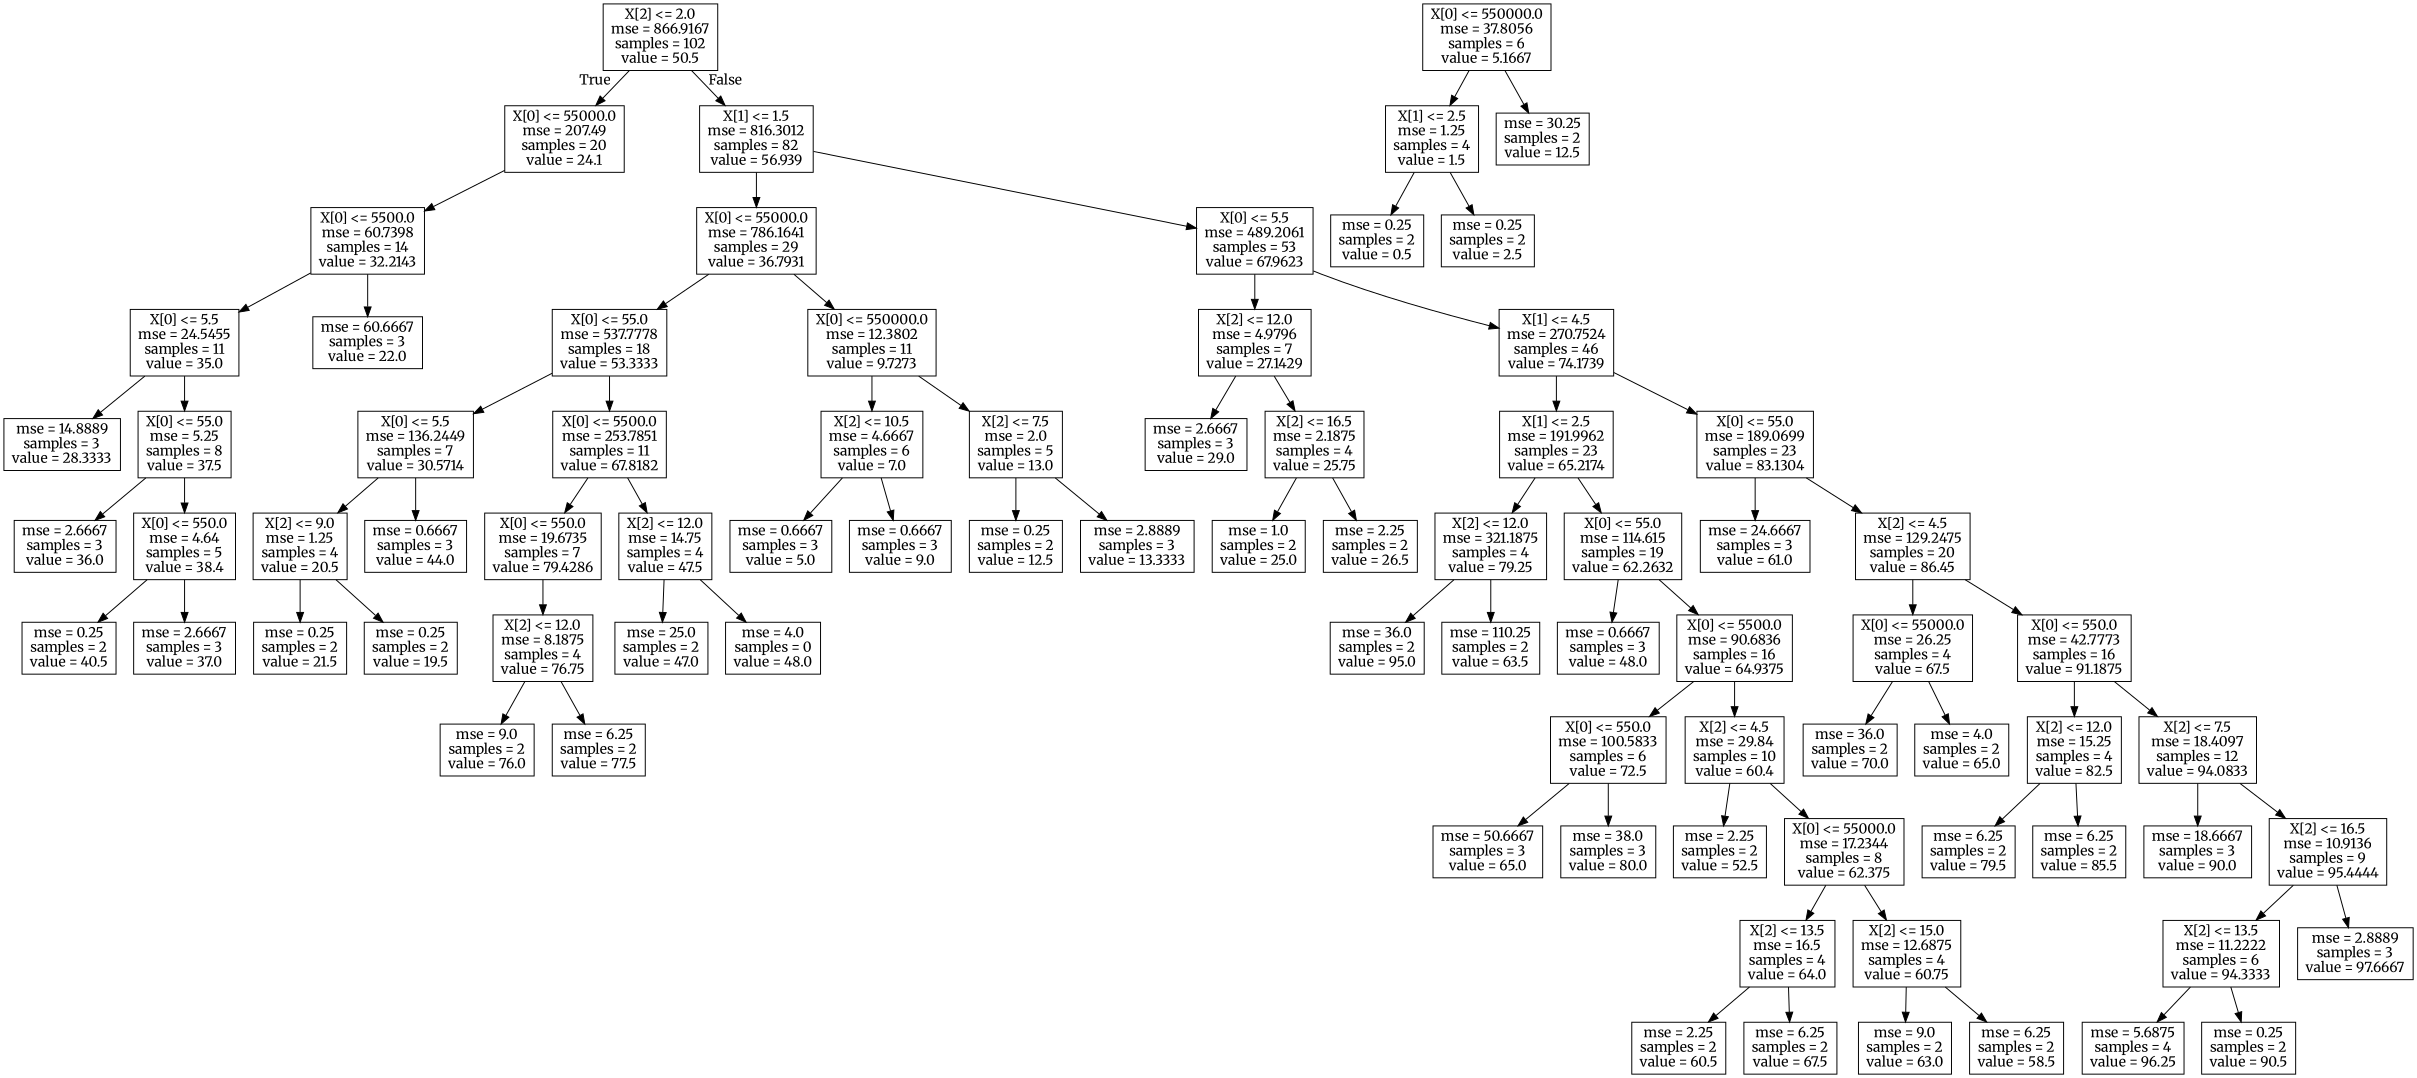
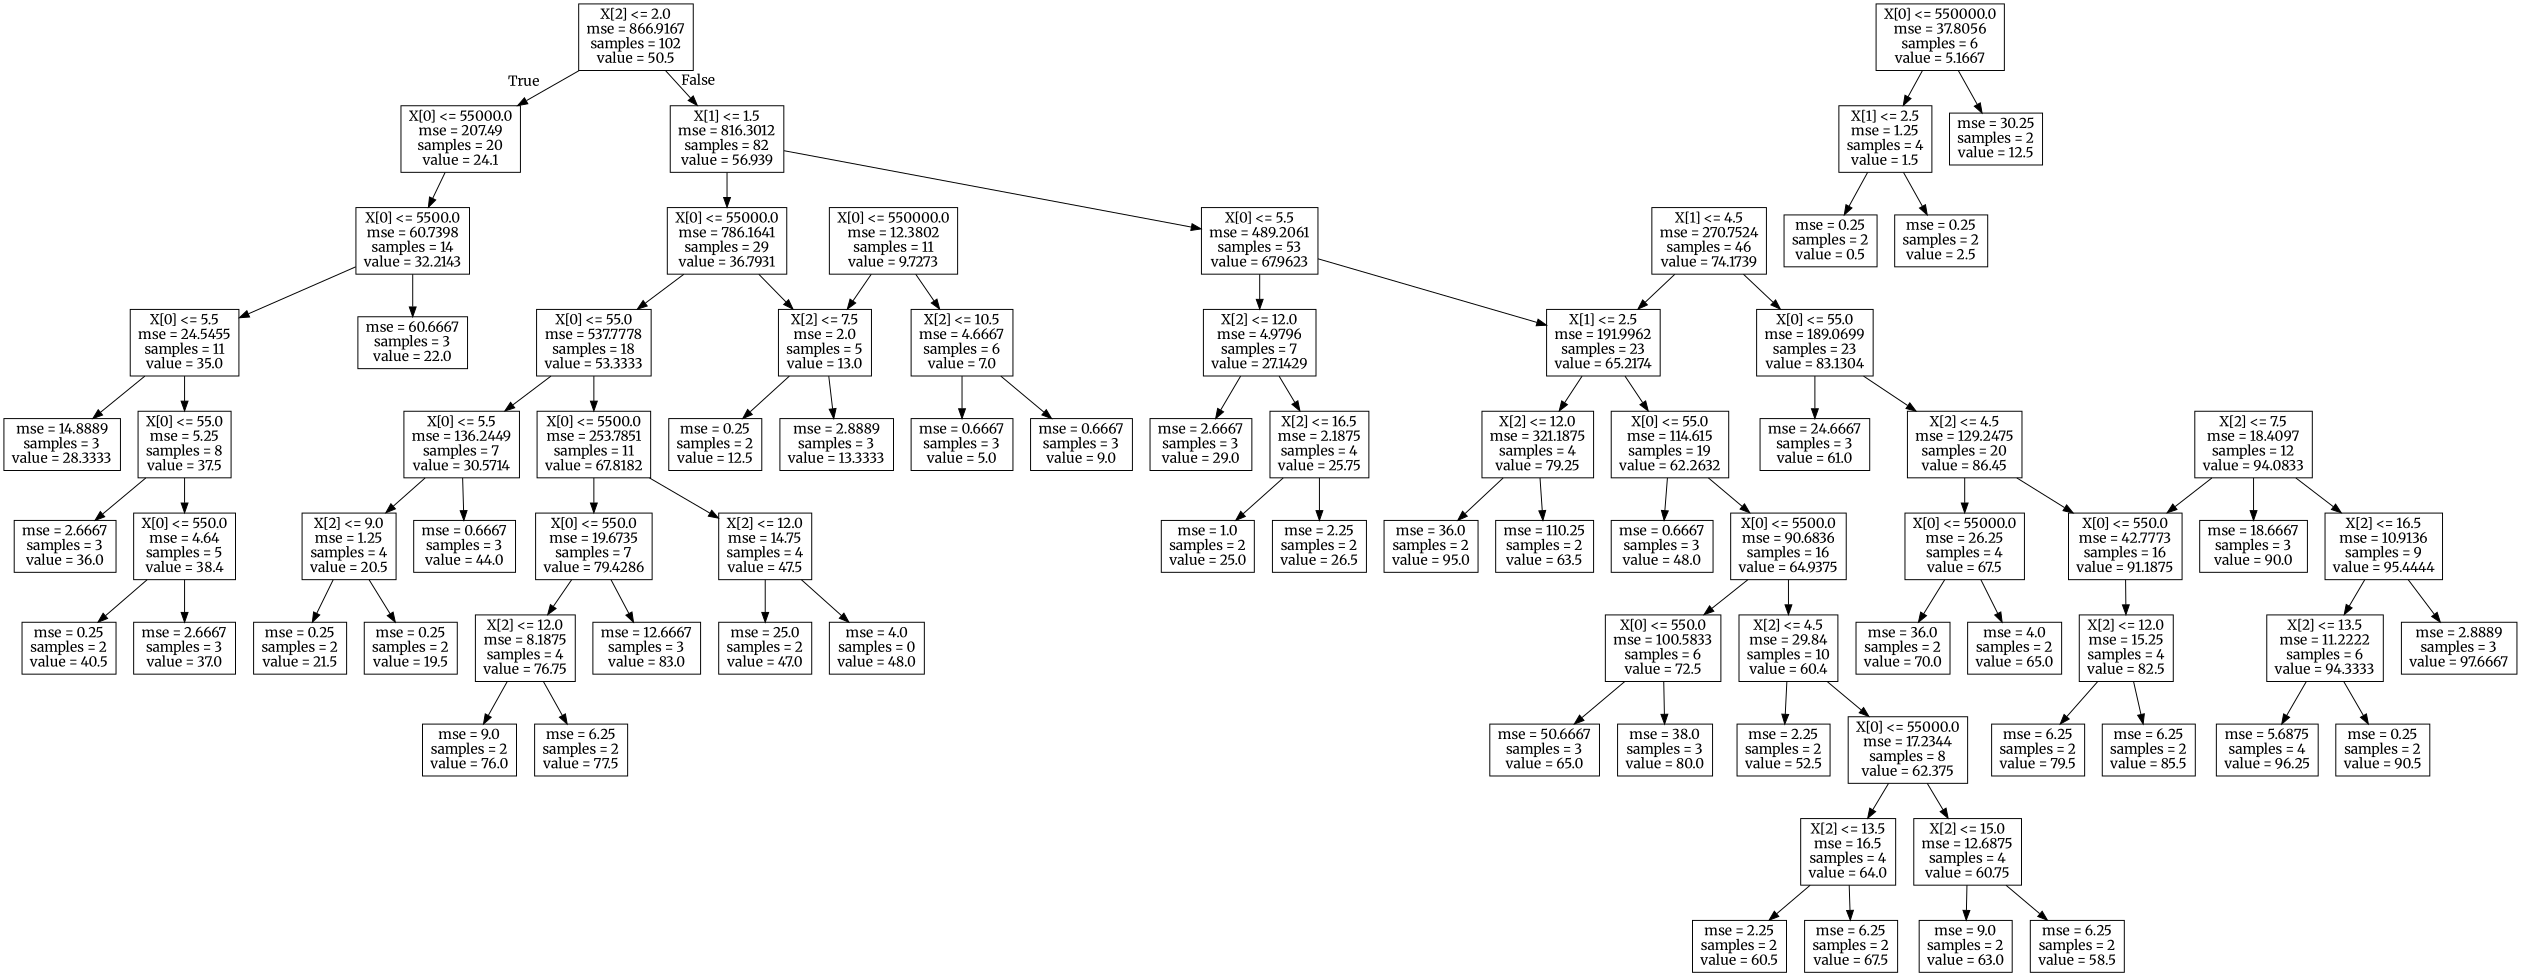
(810, 288) -> (772, 288)
(1401, 301) -> (1427, 291)
none -> (647, 648)
(2132, 696) -> (2193, 492)
